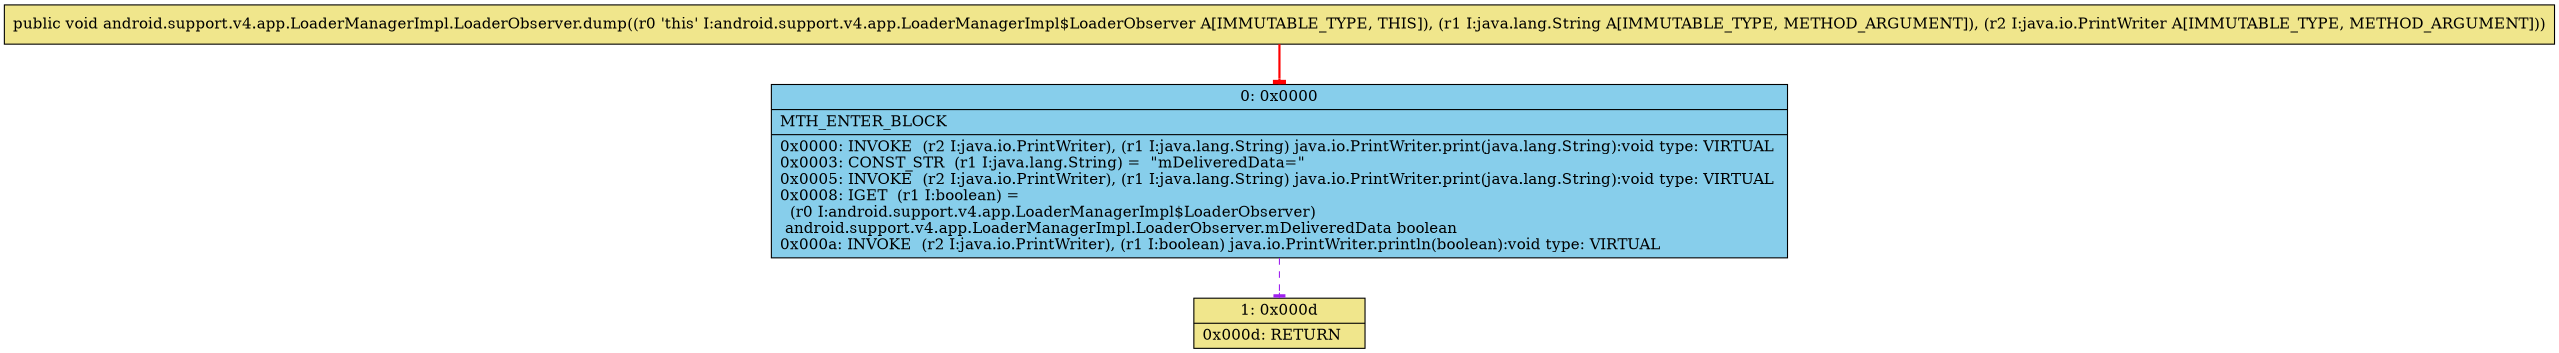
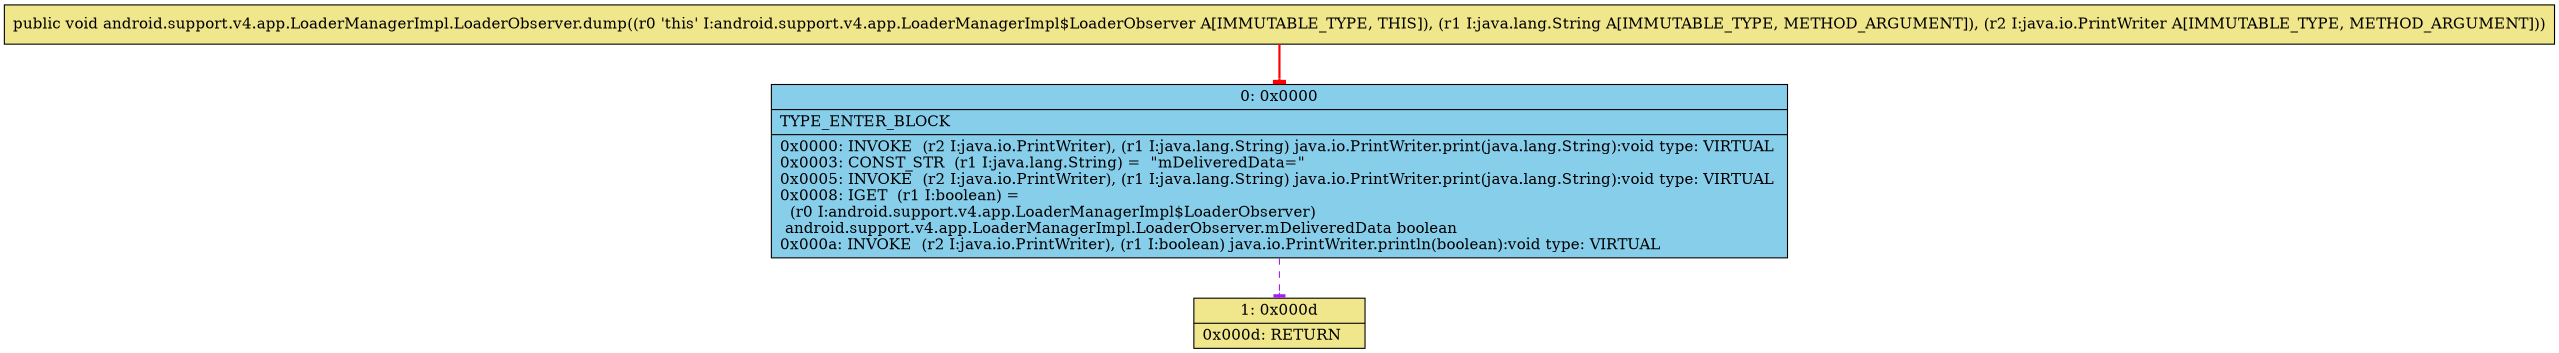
(864, 122) -> (866, 122)
